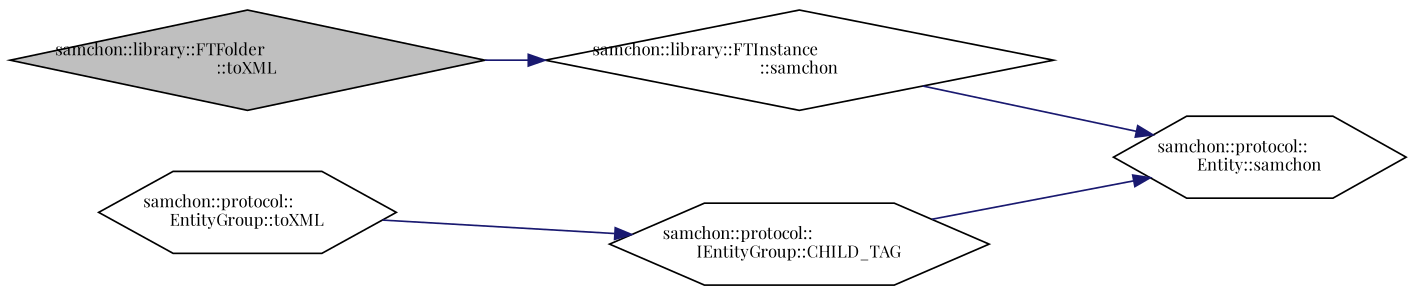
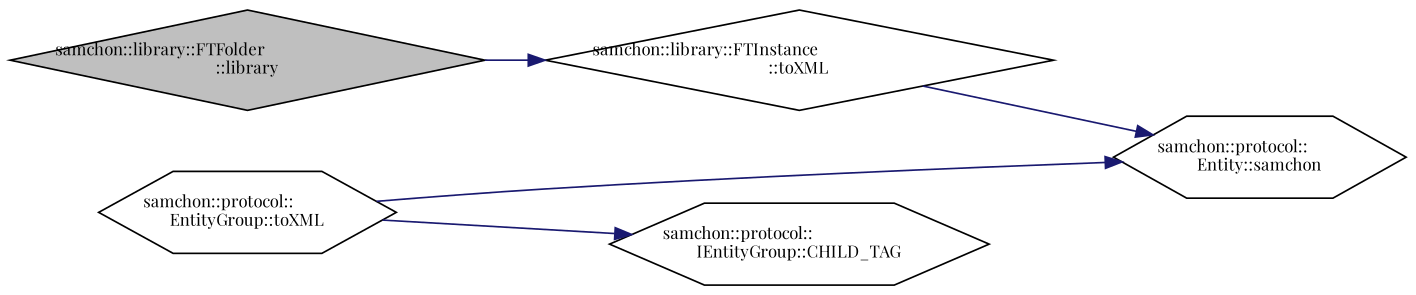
(247, 60) -> (247, 60)
(799, 60) -> (799, 60)
(1033, 200) -> (741, 178)
